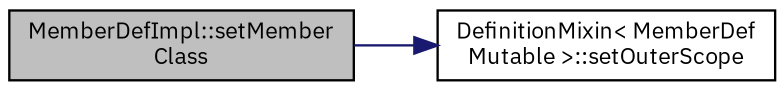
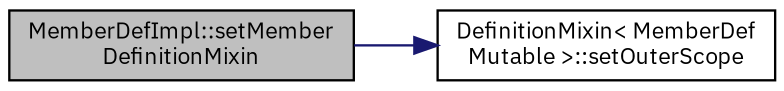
(182, 45) -> (182, 45)
